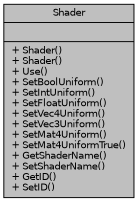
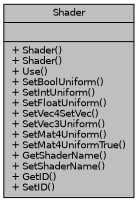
(58, 114) -> (55, 114)
